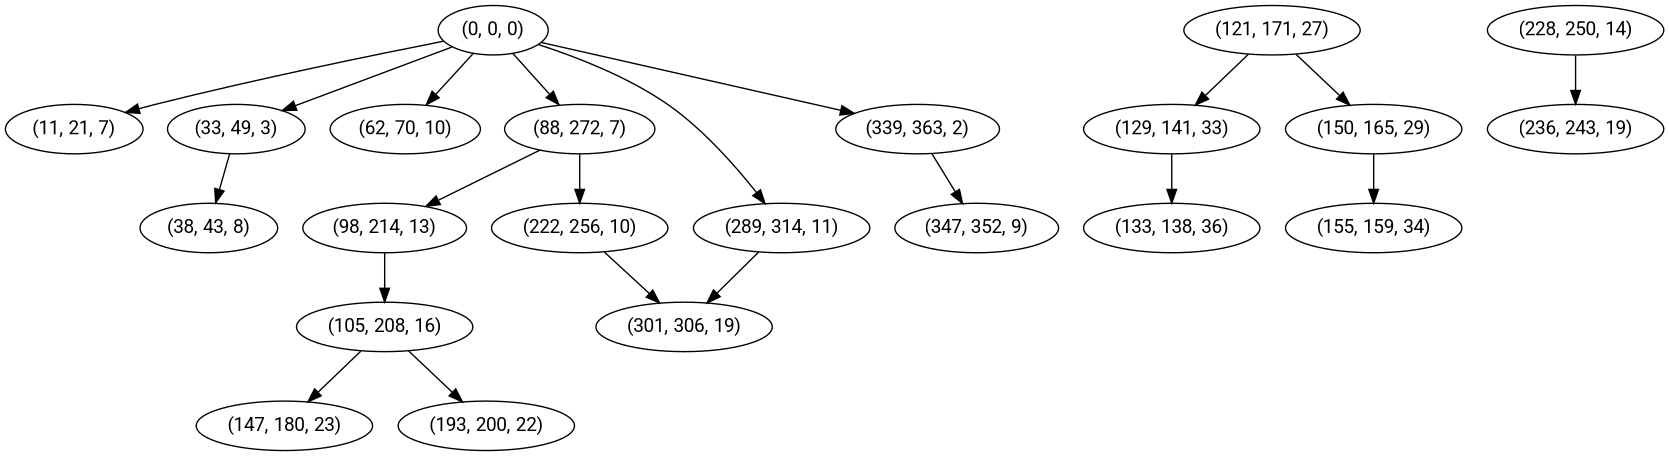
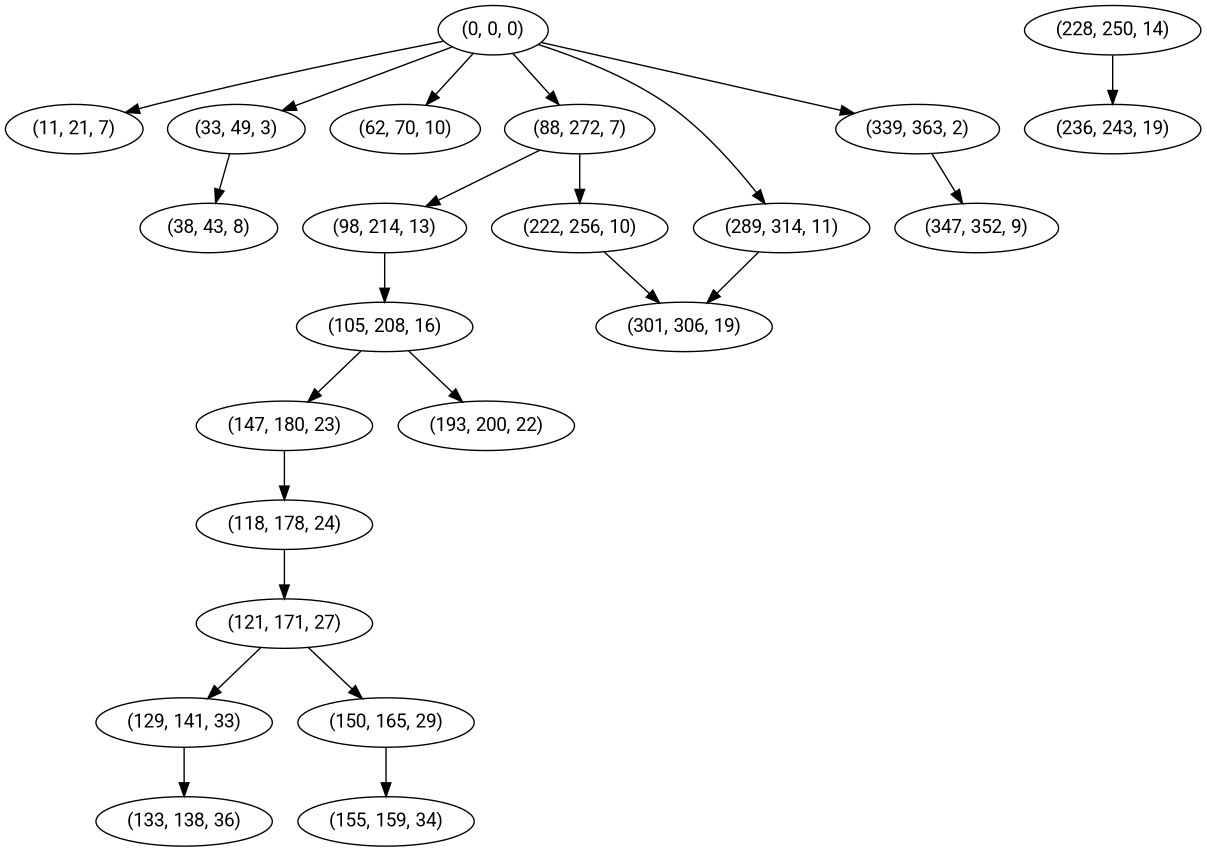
none -> (284, 525)
